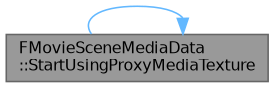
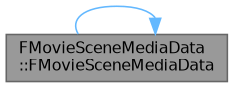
(137, 58) -> (117, 58)
